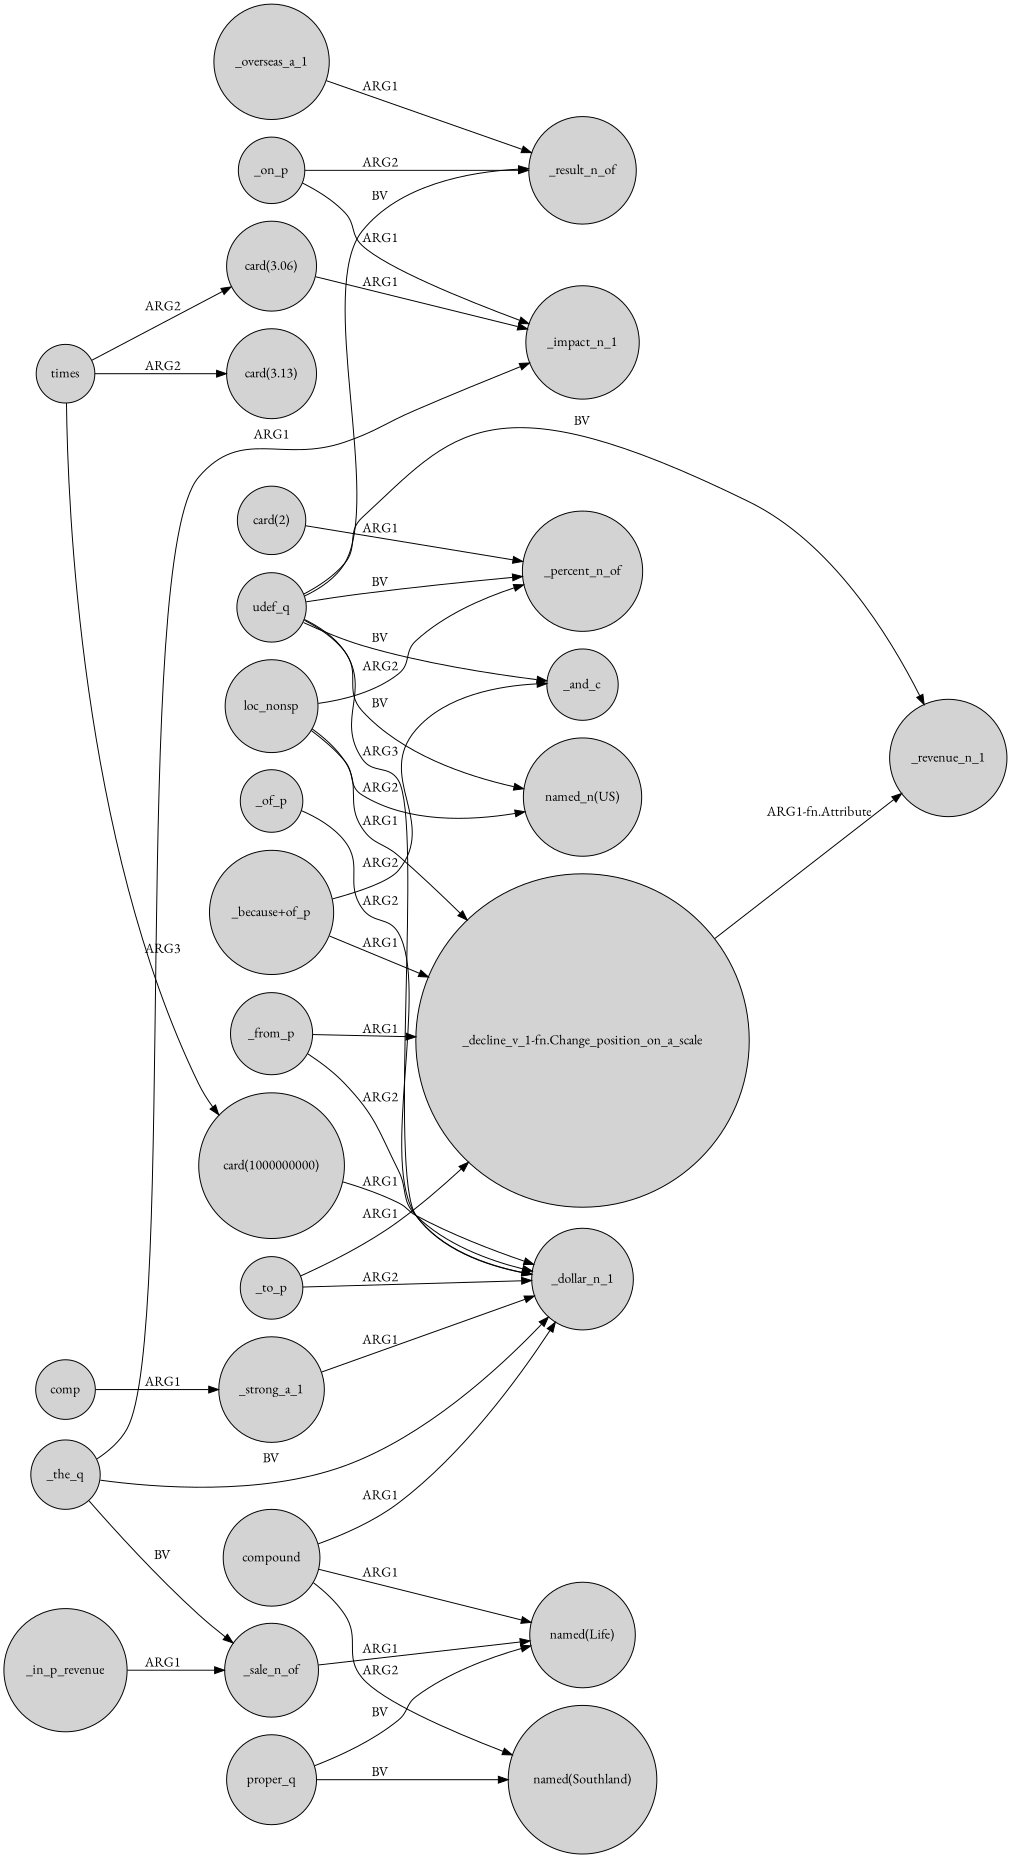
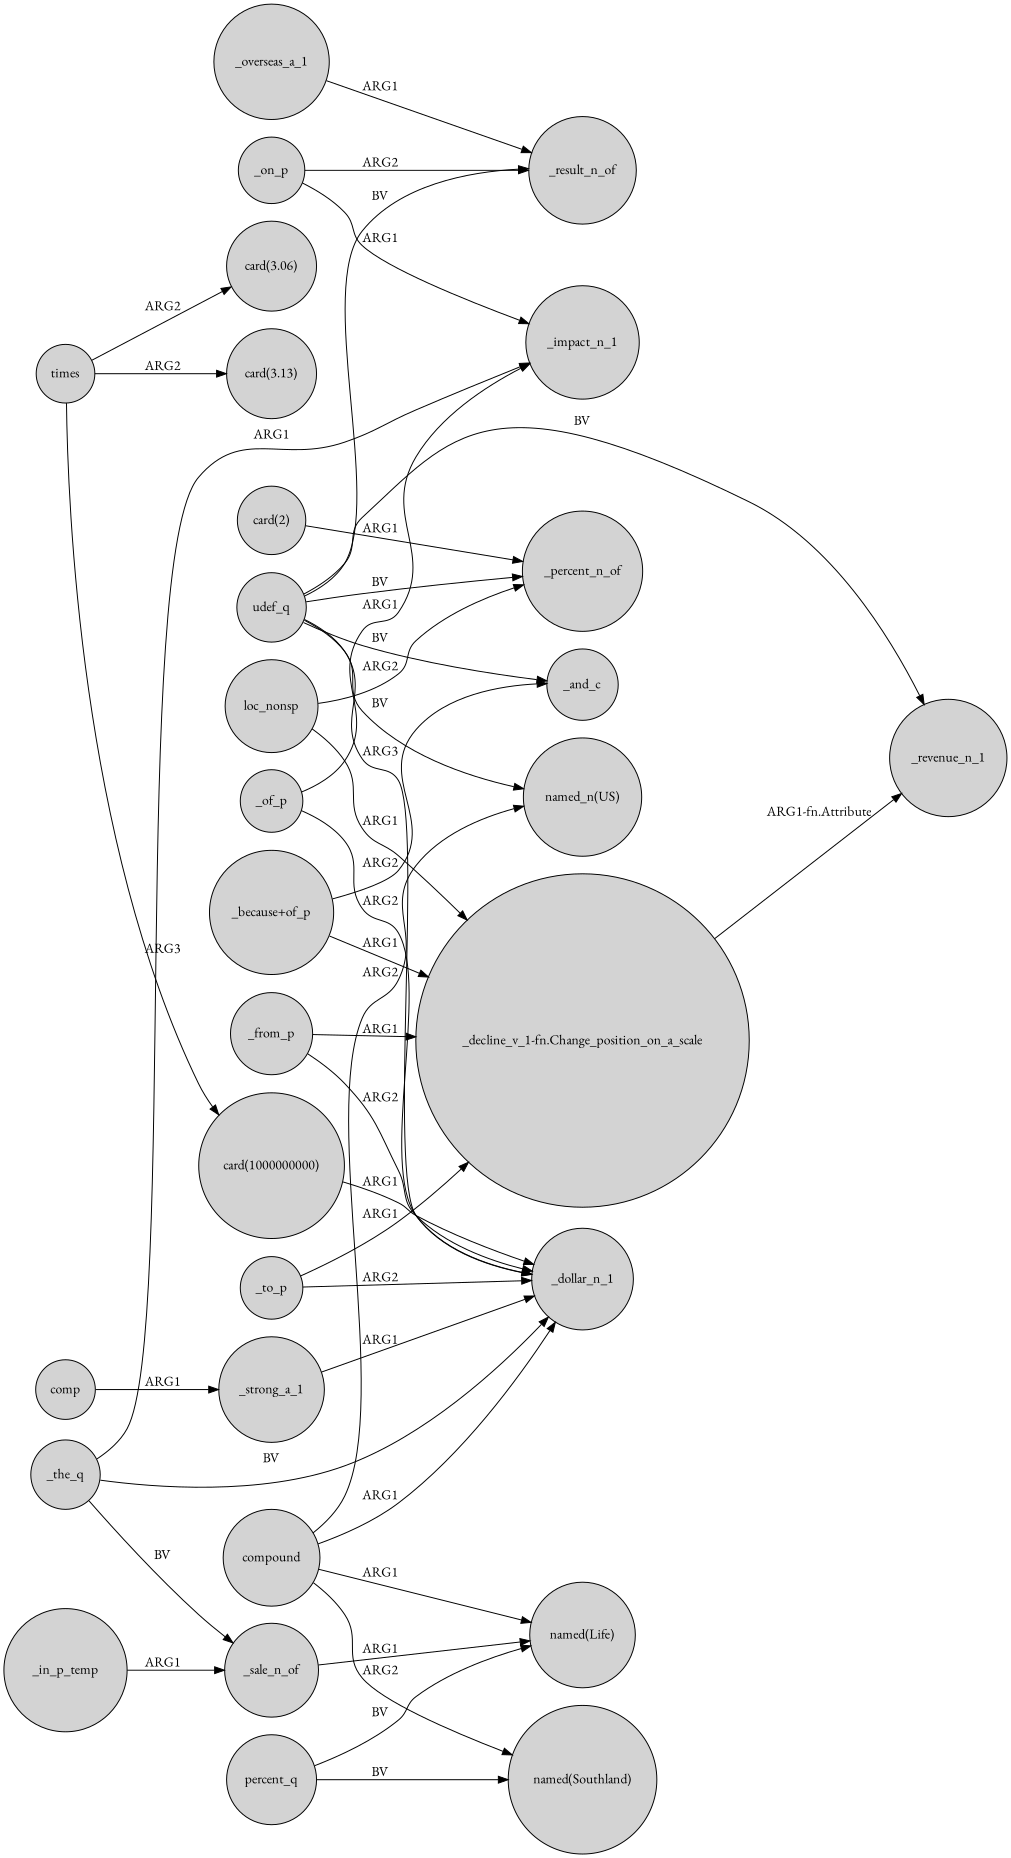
(417, 302) -> (411, 581)
(395, 810) -> (349, 1138)
(66, 1670) -> (66, 1670)
(272, 1780) -> (272, 1780)
